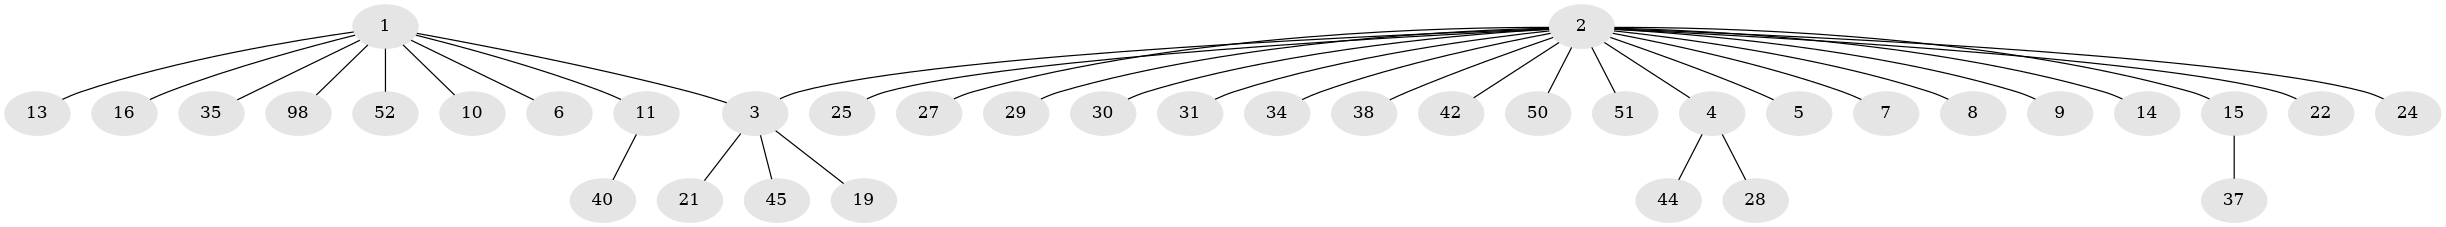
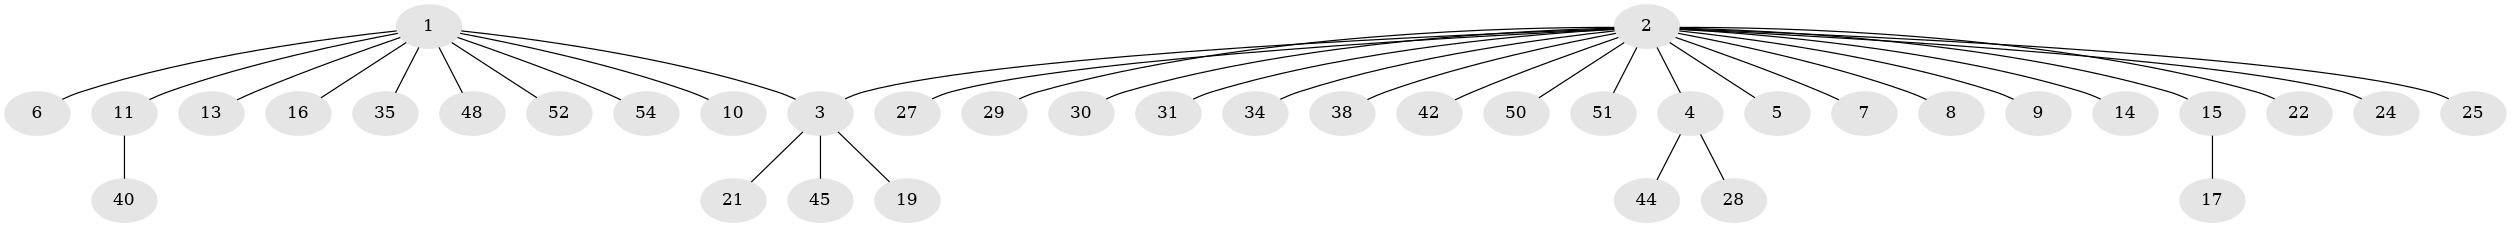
(298, 114) -> (472, 114)
none -> (646, 114)
(2234, 201) -> (2212, 201)
